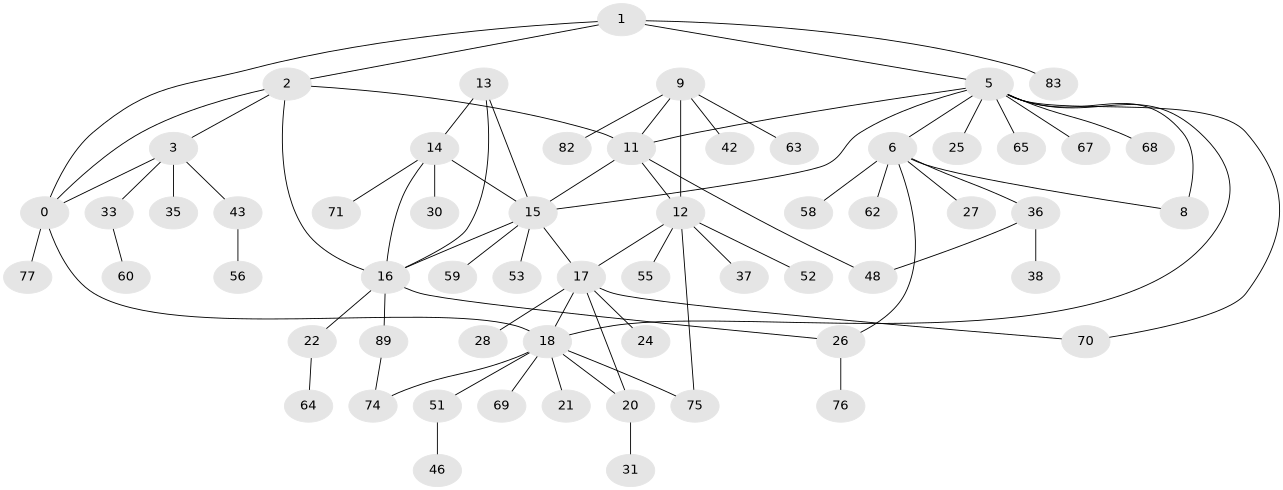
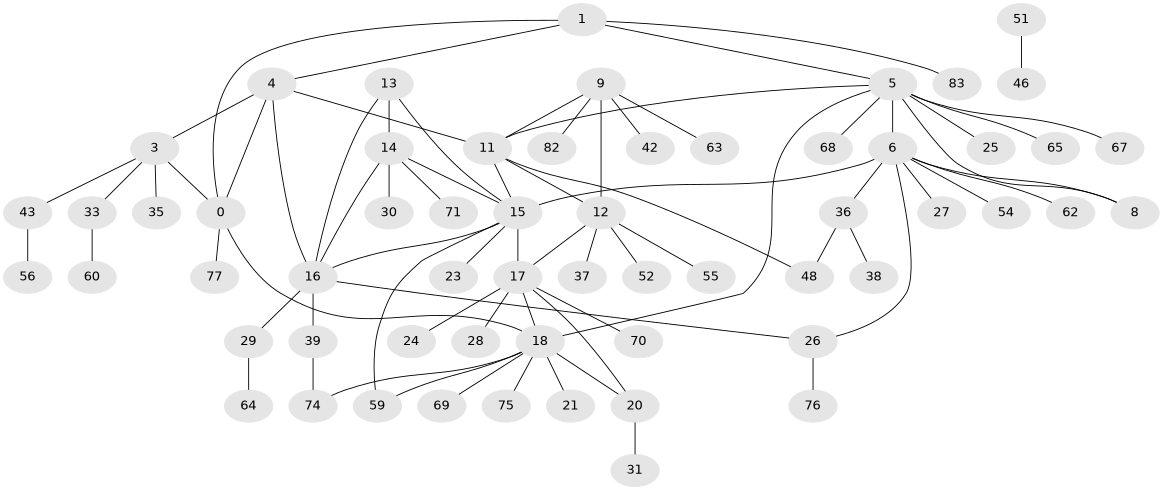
(287, 84) -> (272, 84)
(1268, 165) -> none
(772, 177) -> (707, 184)
(809, 213) -> (1006, 213)
(517, 277) -> (453, 277)
(688, 313) -> none
(312, 342) -> (249, 342)
(384, 342) -> (313, 342)
(492, 374) -> (446, 377)
